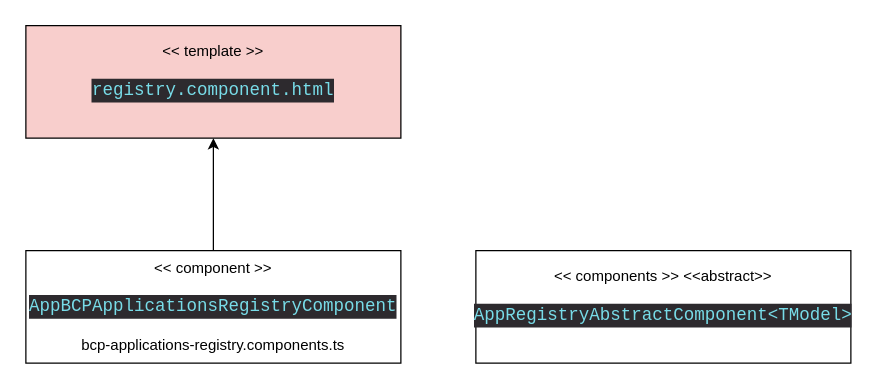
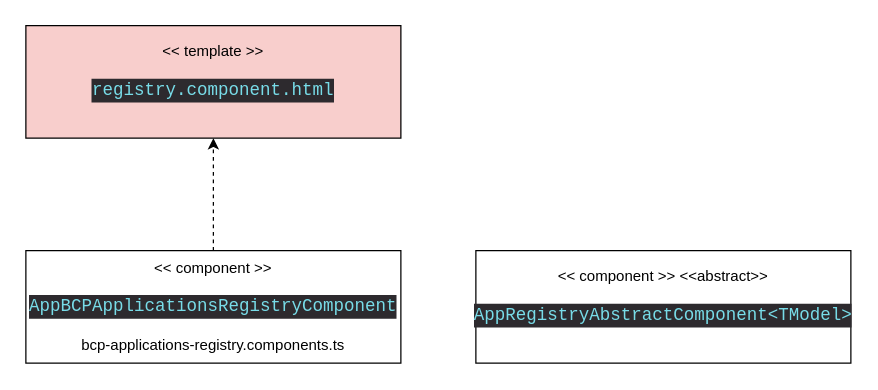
(213, 197) -> (213, 197)
(663, 307) -> (663, 307)
